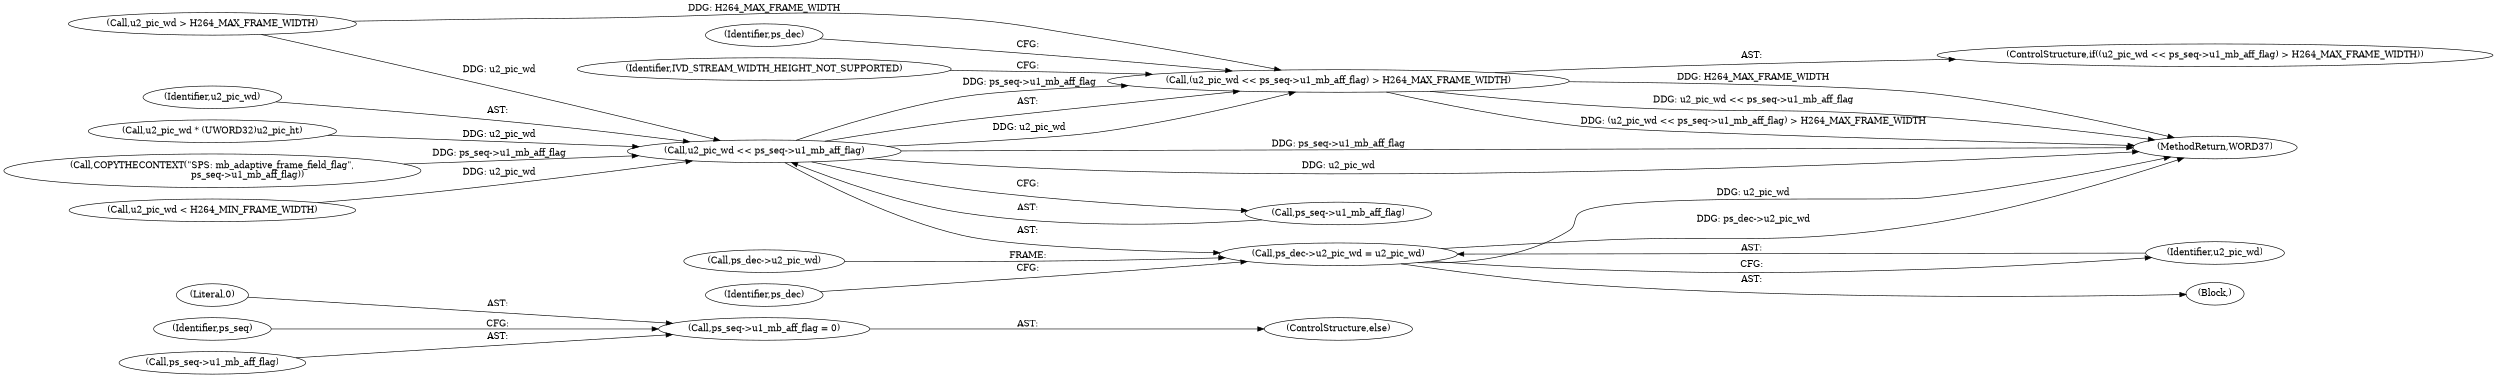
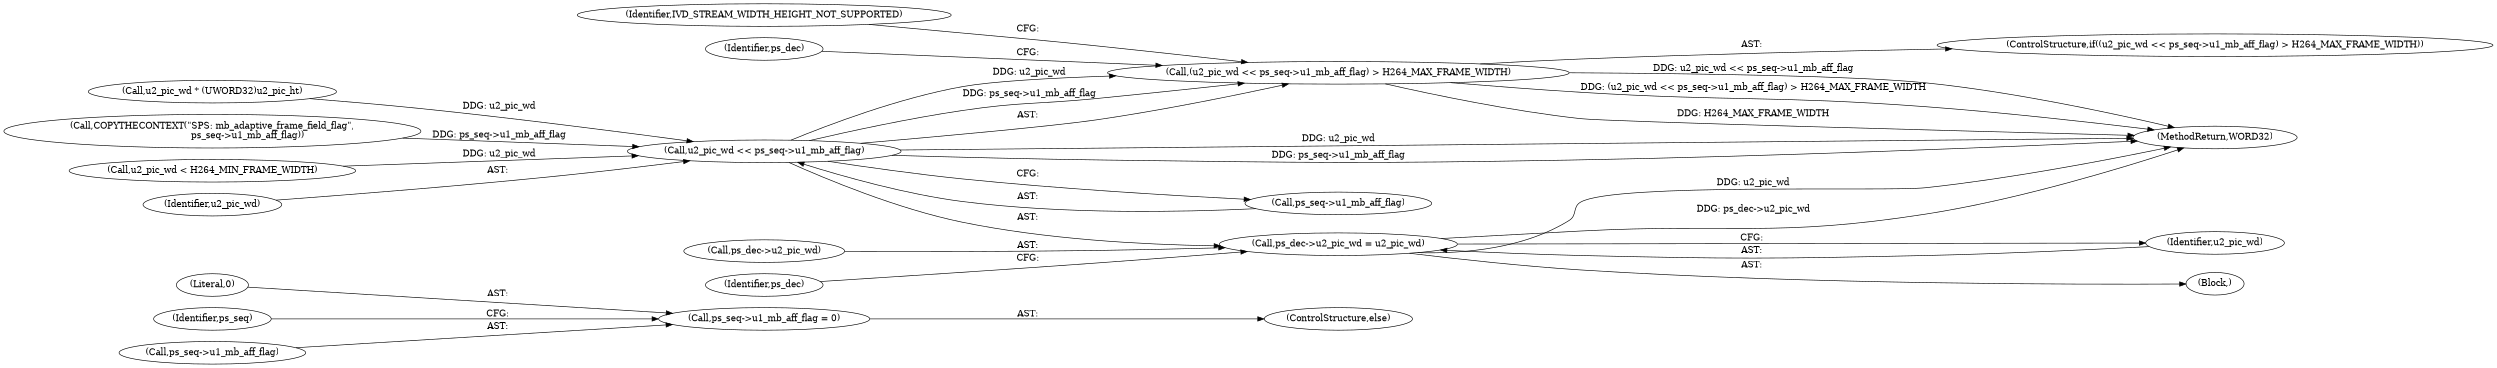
(212, 24) -> none
(2215, 148) -> (2215, 137)
(1029, 256) -> (1029, 246)
